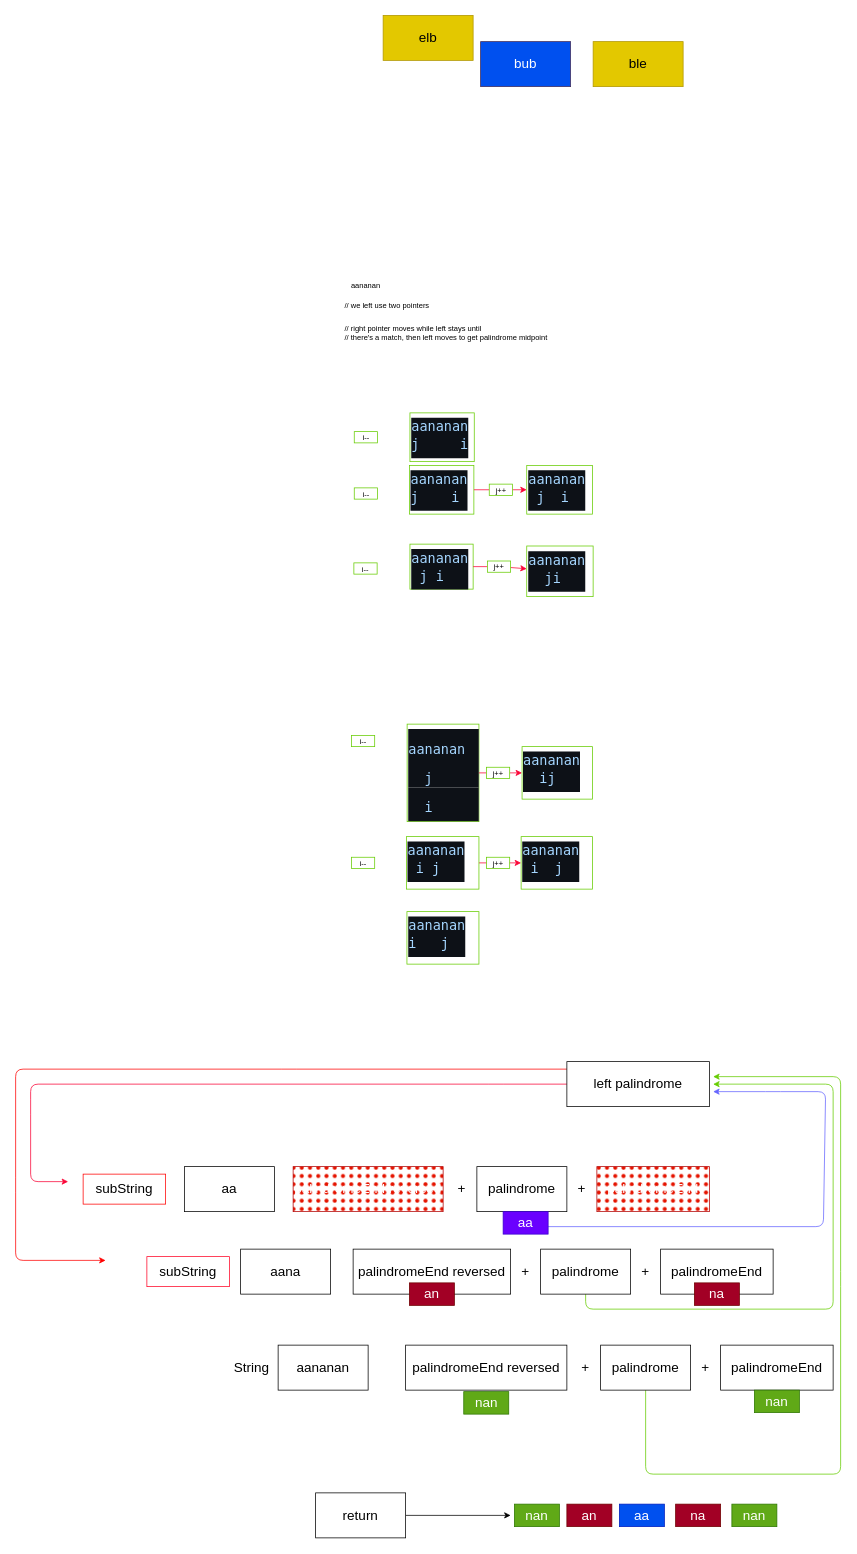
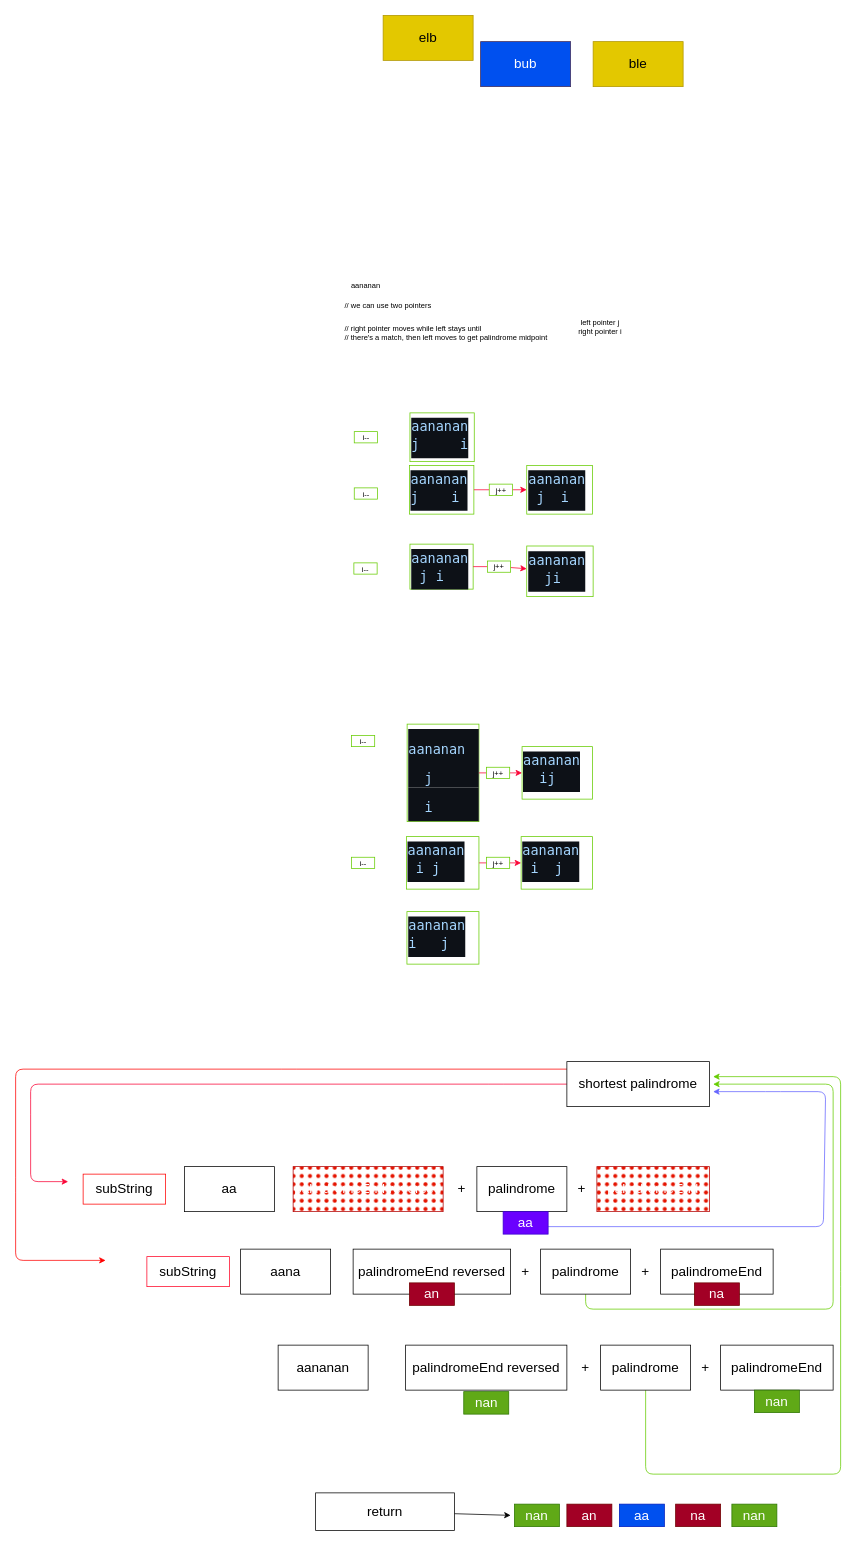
(395, 306) -> (393, 306)
none -> (599, 327)
(638, 1084) -> (638, 1084)
(252, 1368) -> none
(360, 1515) -> (385, 1512)
